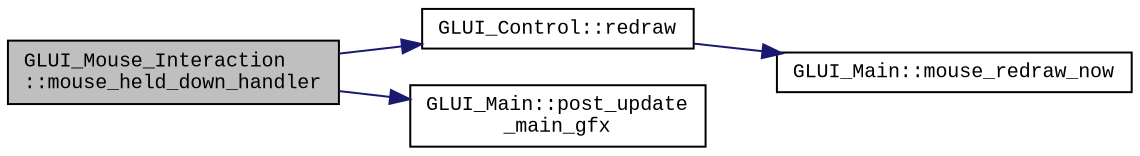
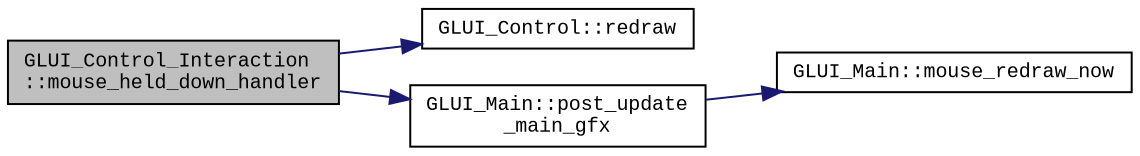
(728, 47) -> (734, 97)
(173, 72) -> (173, 72)
